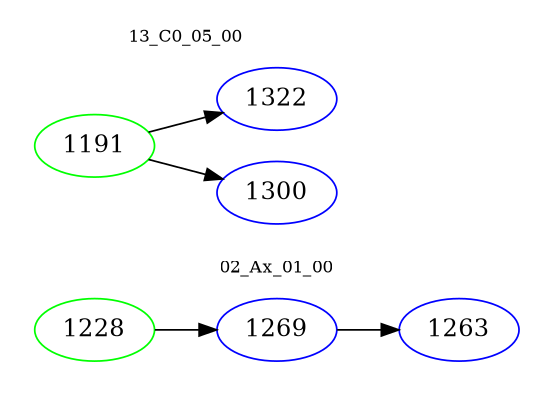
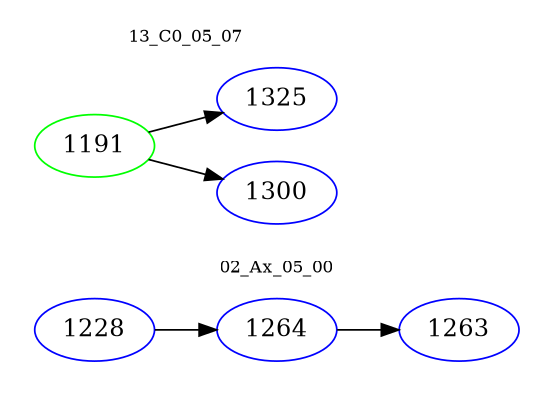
(186, 37) -> (186, 37)
(277, 99) -> (277, 99)
(277, 268) -> (277, 268)
(95, 330) -> (95, 330)
(277, 330) -> (277, 330)
